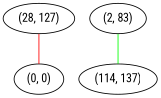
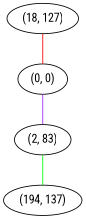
(39, 19) -> (43, 19)
(118, 79) -> (43, 200)
none -> (43, 110)
